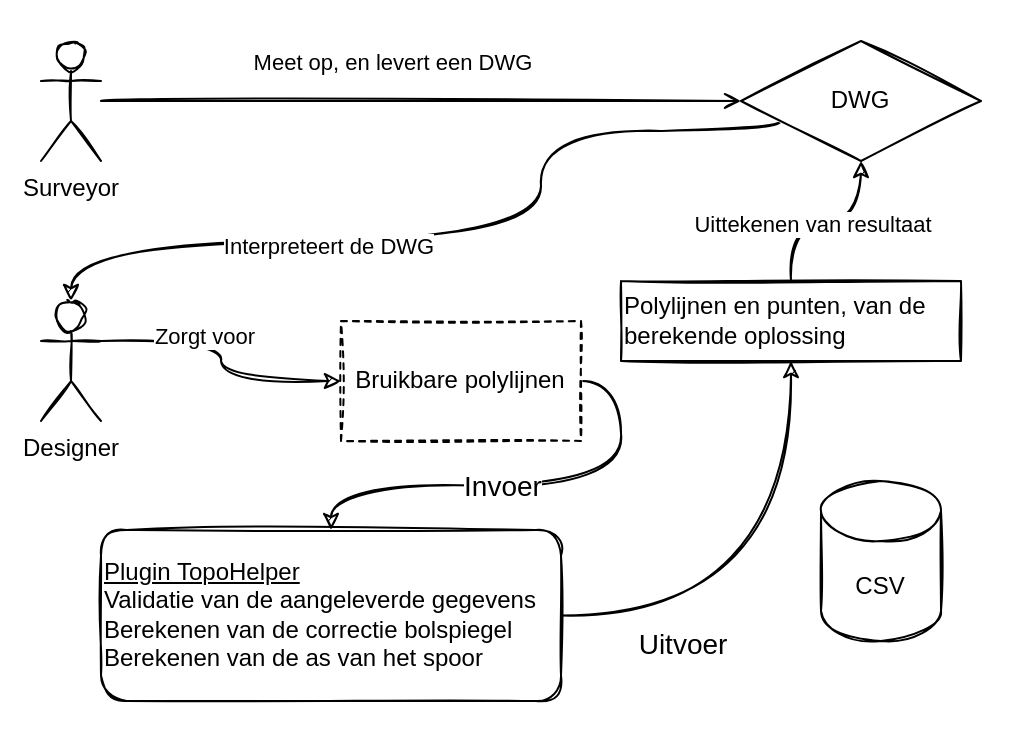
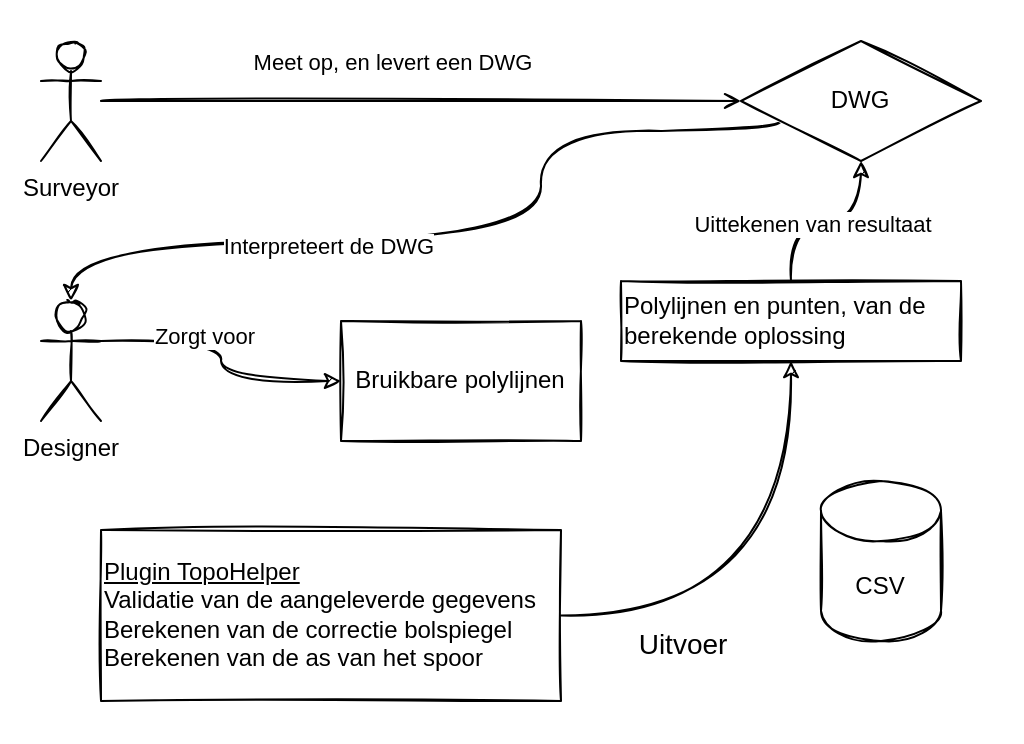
(461, 381) -> (461, 381)
(516, 484) -> none
(331, 616) -> (331, 616)
